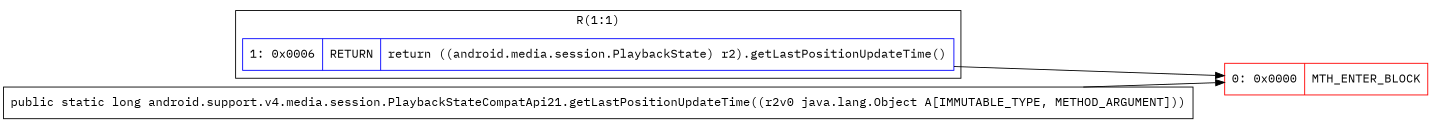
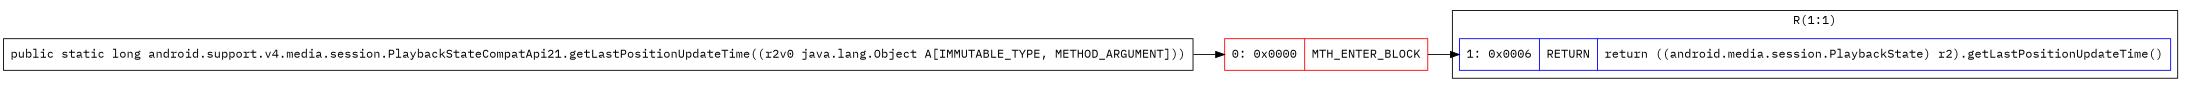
(1085, 71) -> (1439, 55)
